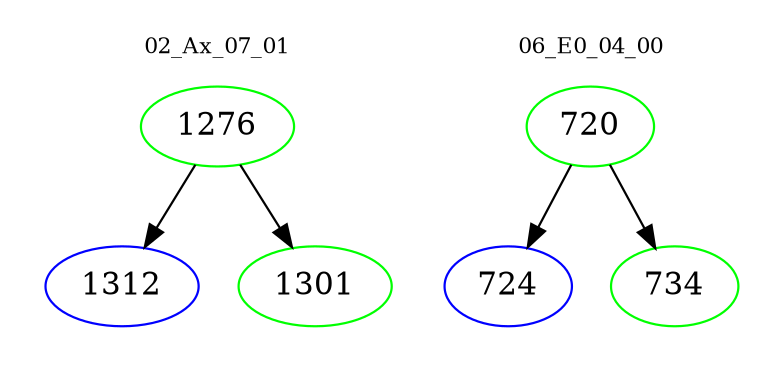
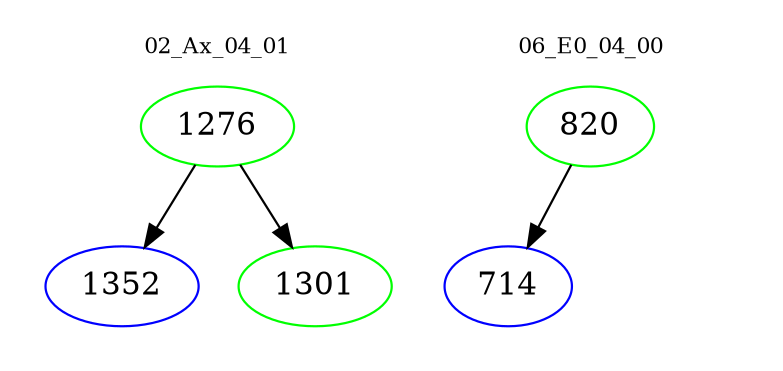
(218, 48) -> (218, 48)
(590, 127) -> (590, 127)
(122, 286) -> (122, 286)
(508, 286) -> (508, 286)
(675, 286) -> none
